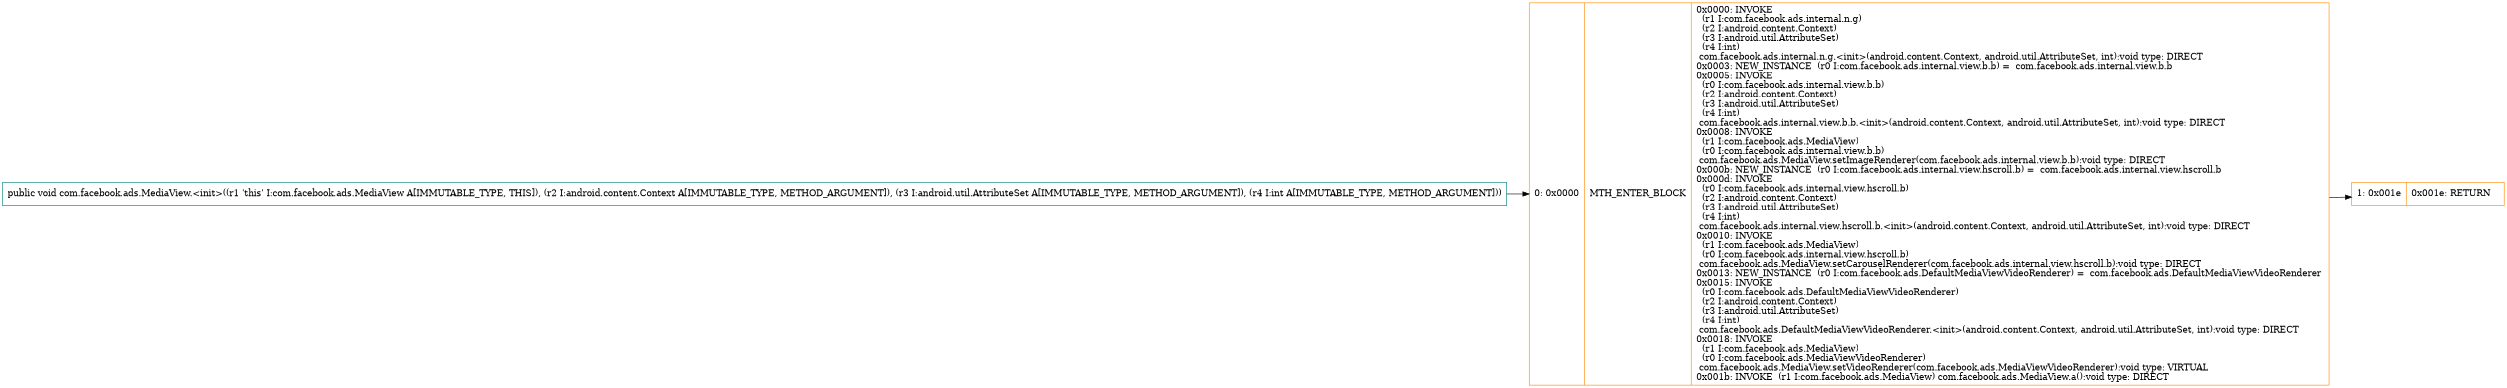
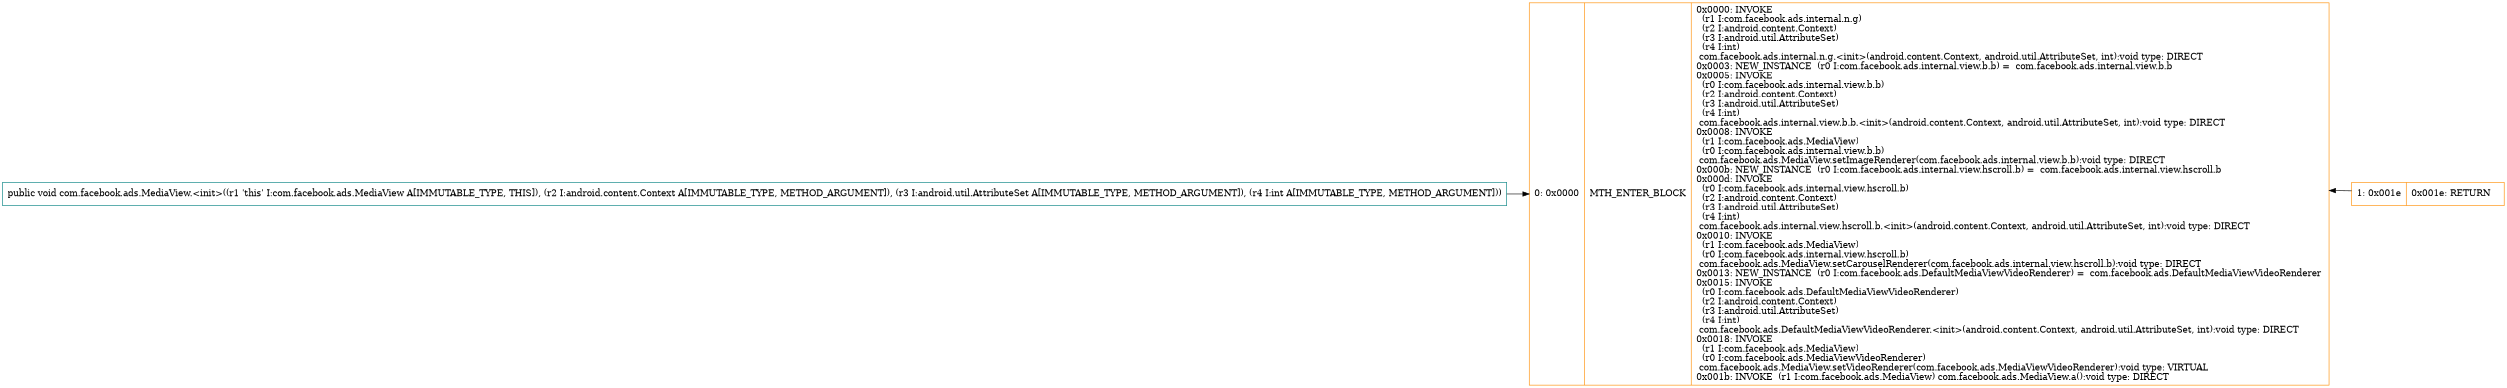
(2337, 197) -> (2344, 191)
